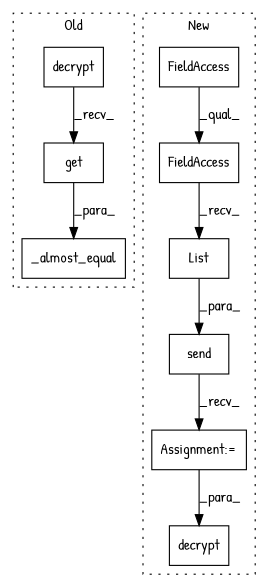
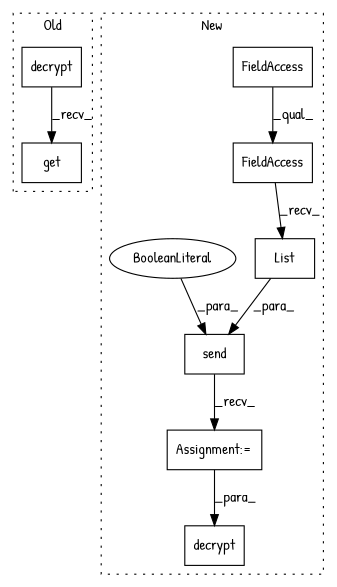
(74, 258) -> none
none -> (173, 258)
